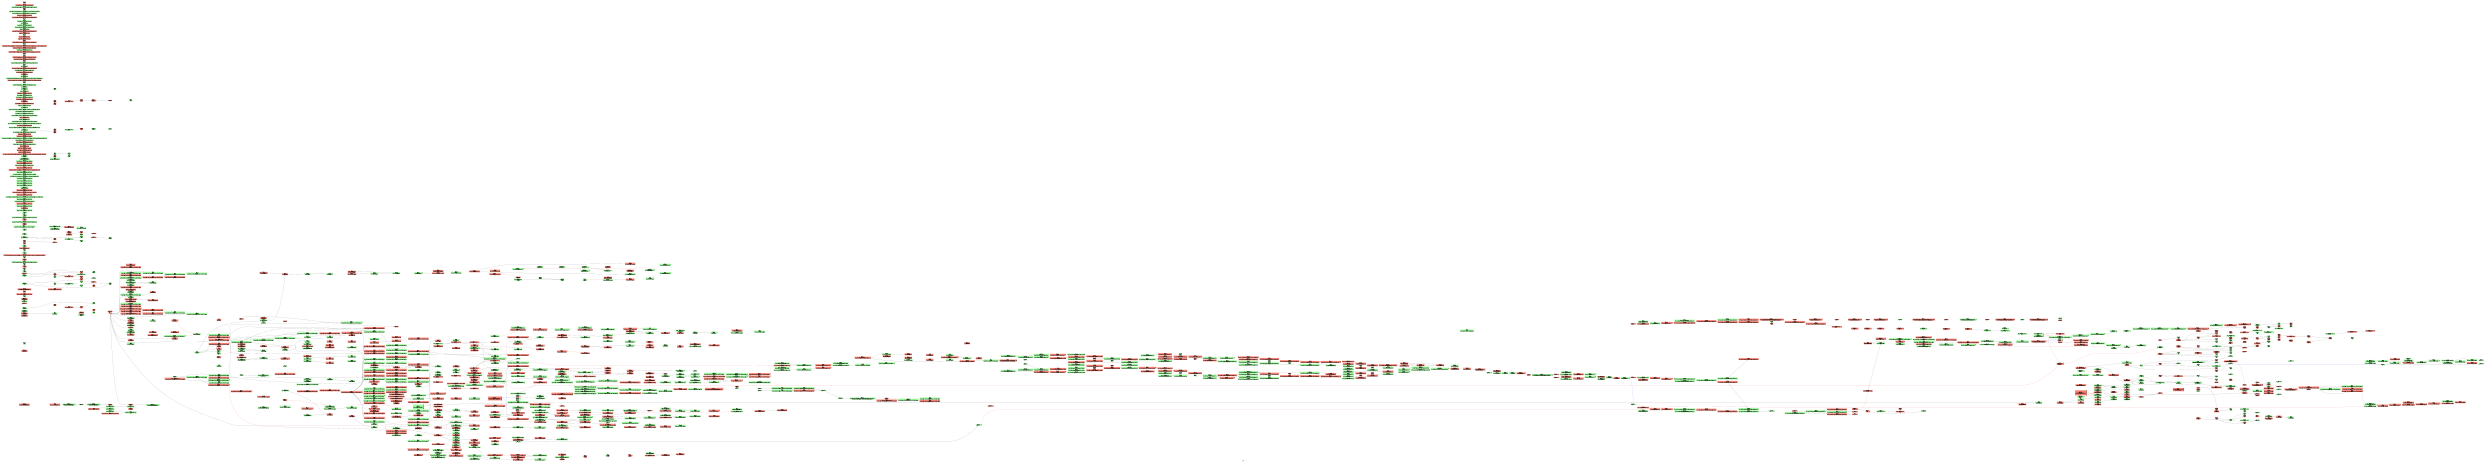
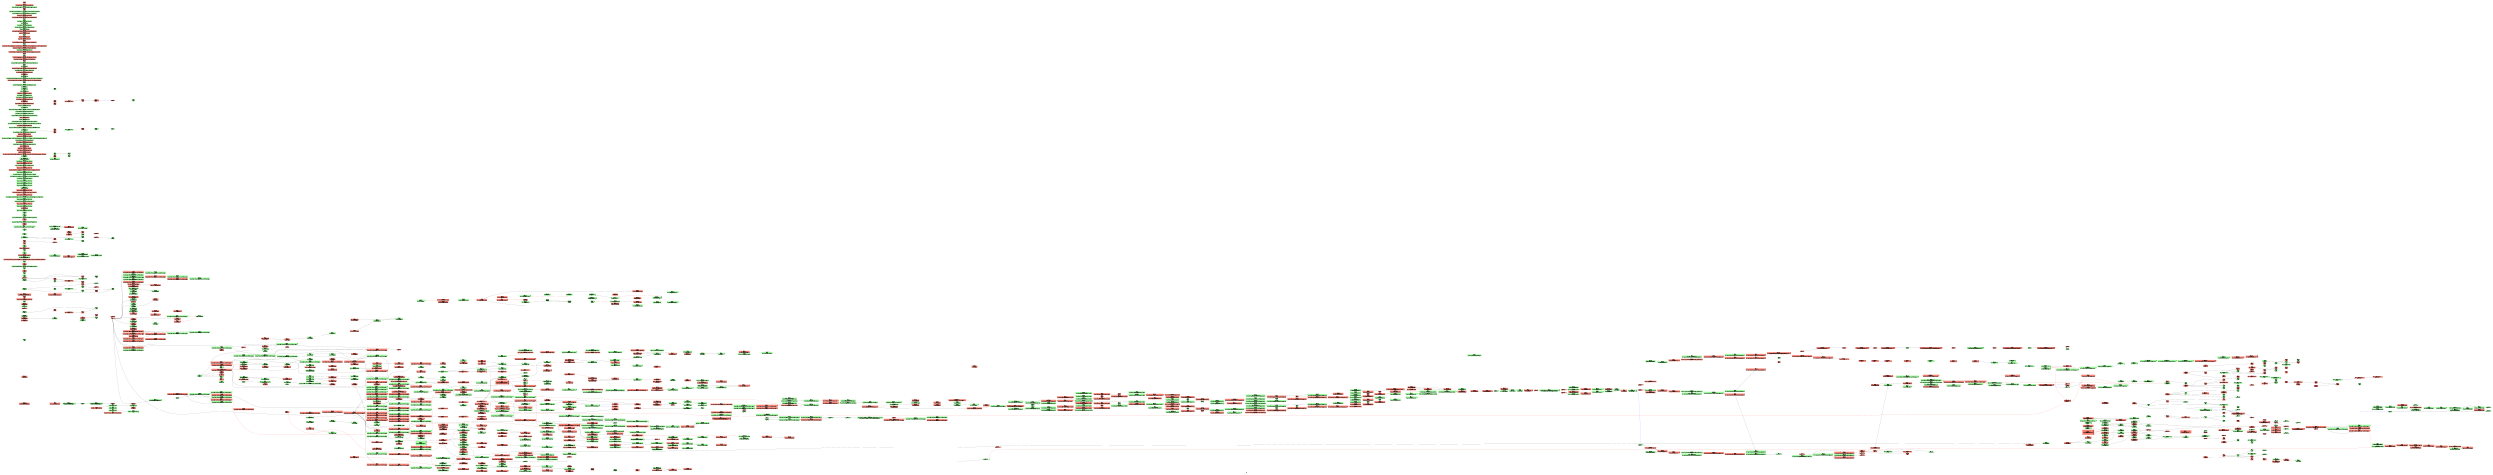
(241, 391) -> none
none -> (332, 433)
